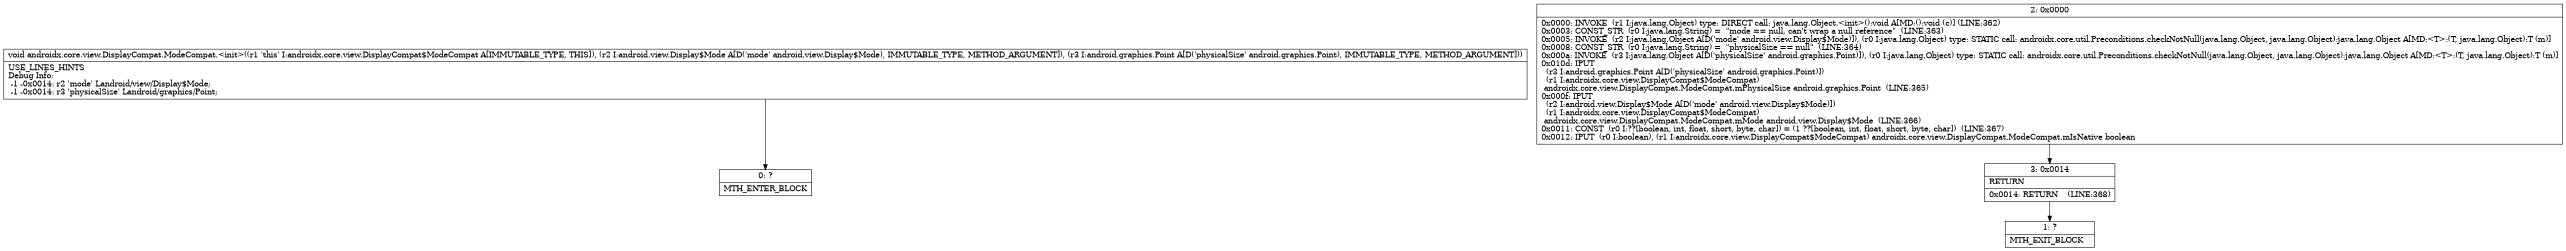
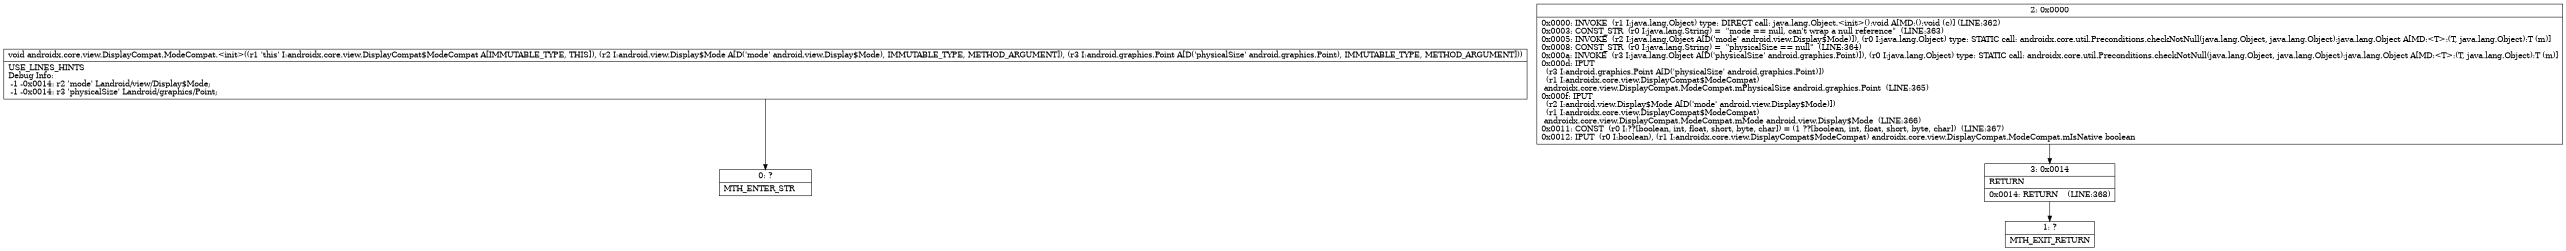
(1570, 64) -> (1570, 64)
(765, 189) -> (759, 189)
(2047, 241) -> (2050, 241)
